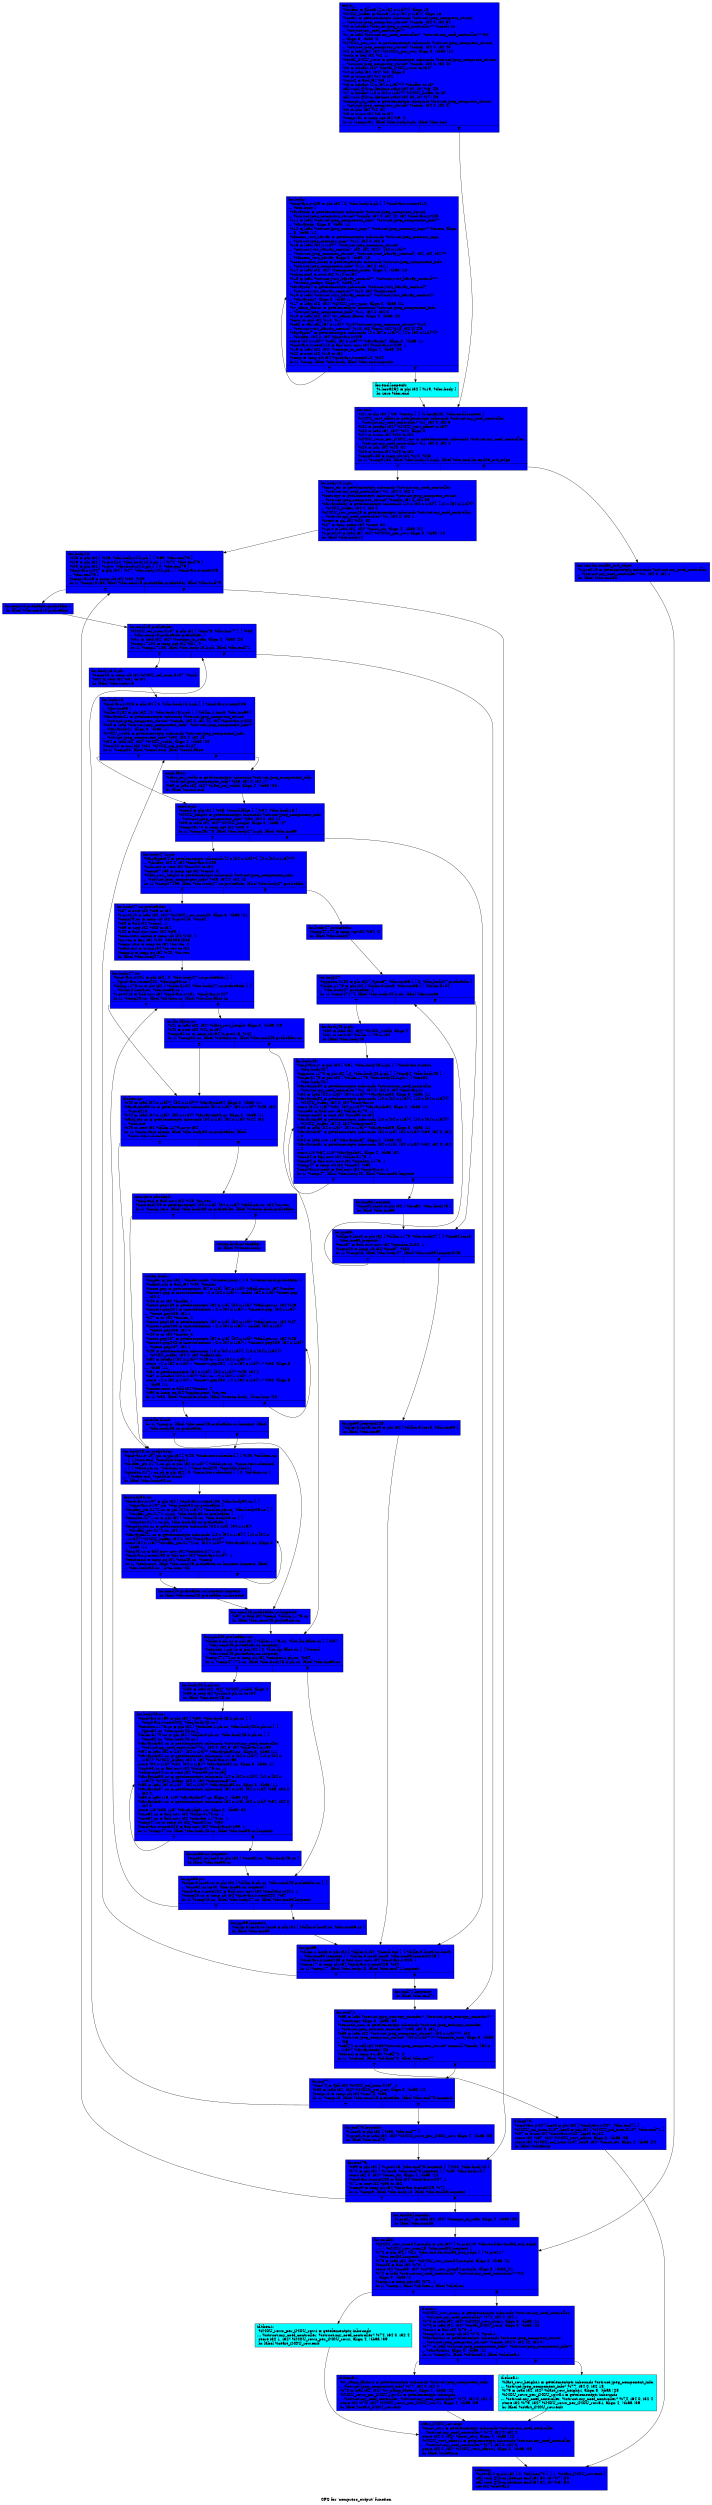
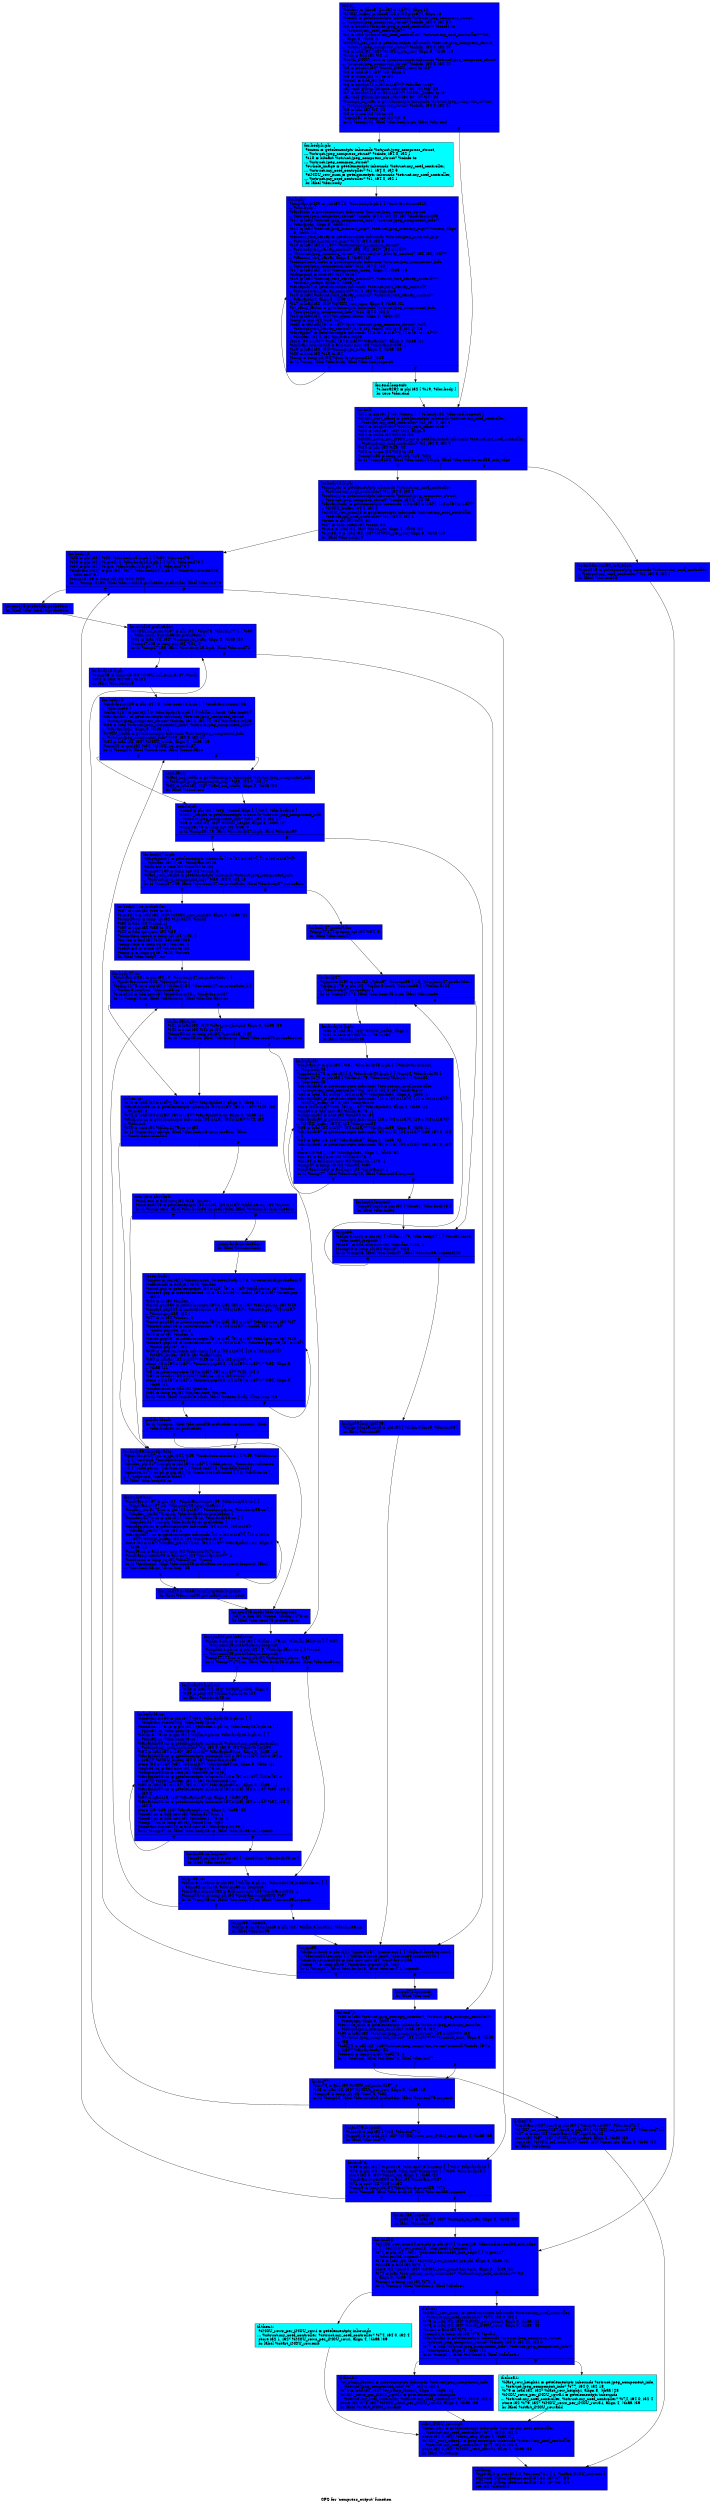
none -> (378, 164)
(532, 2407) -> (532, 2407)
